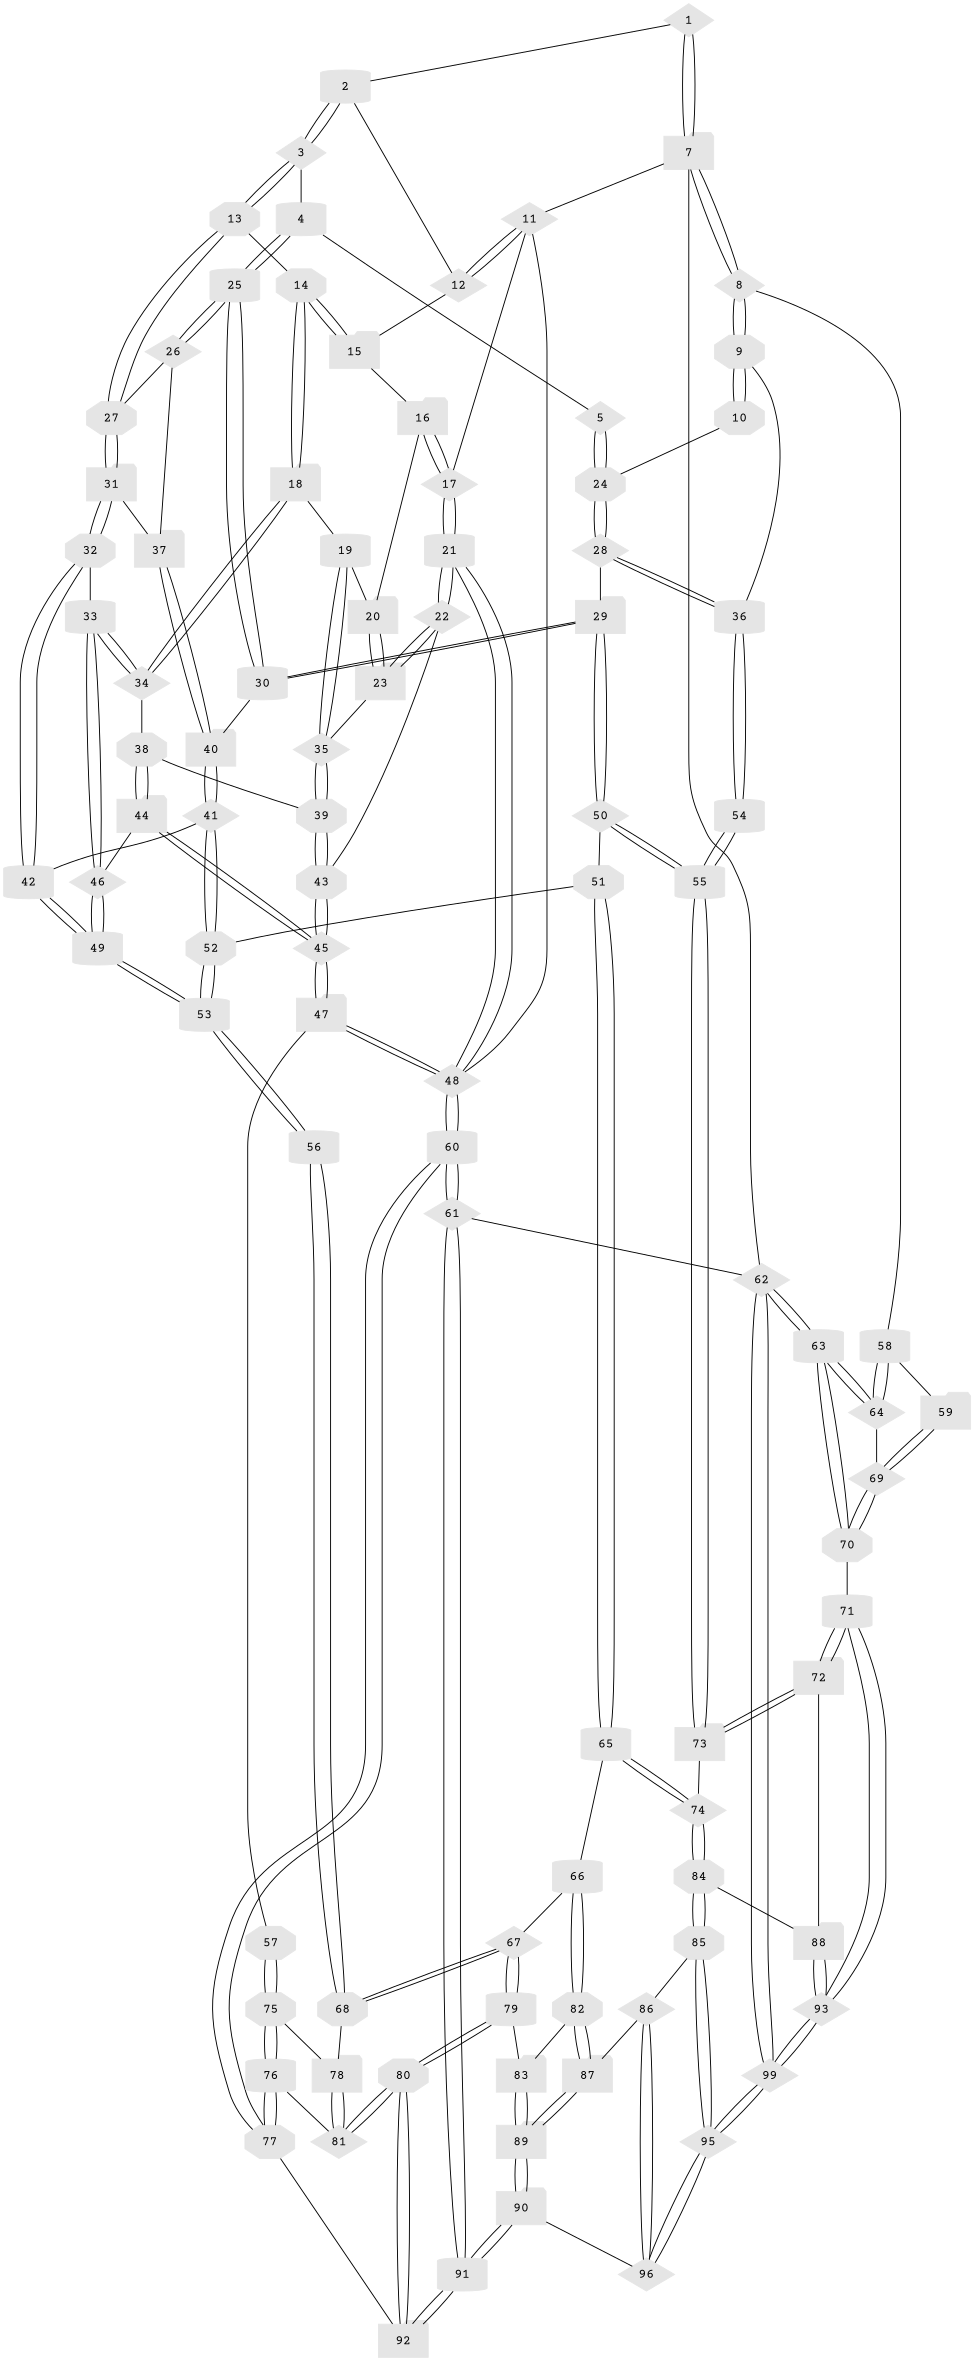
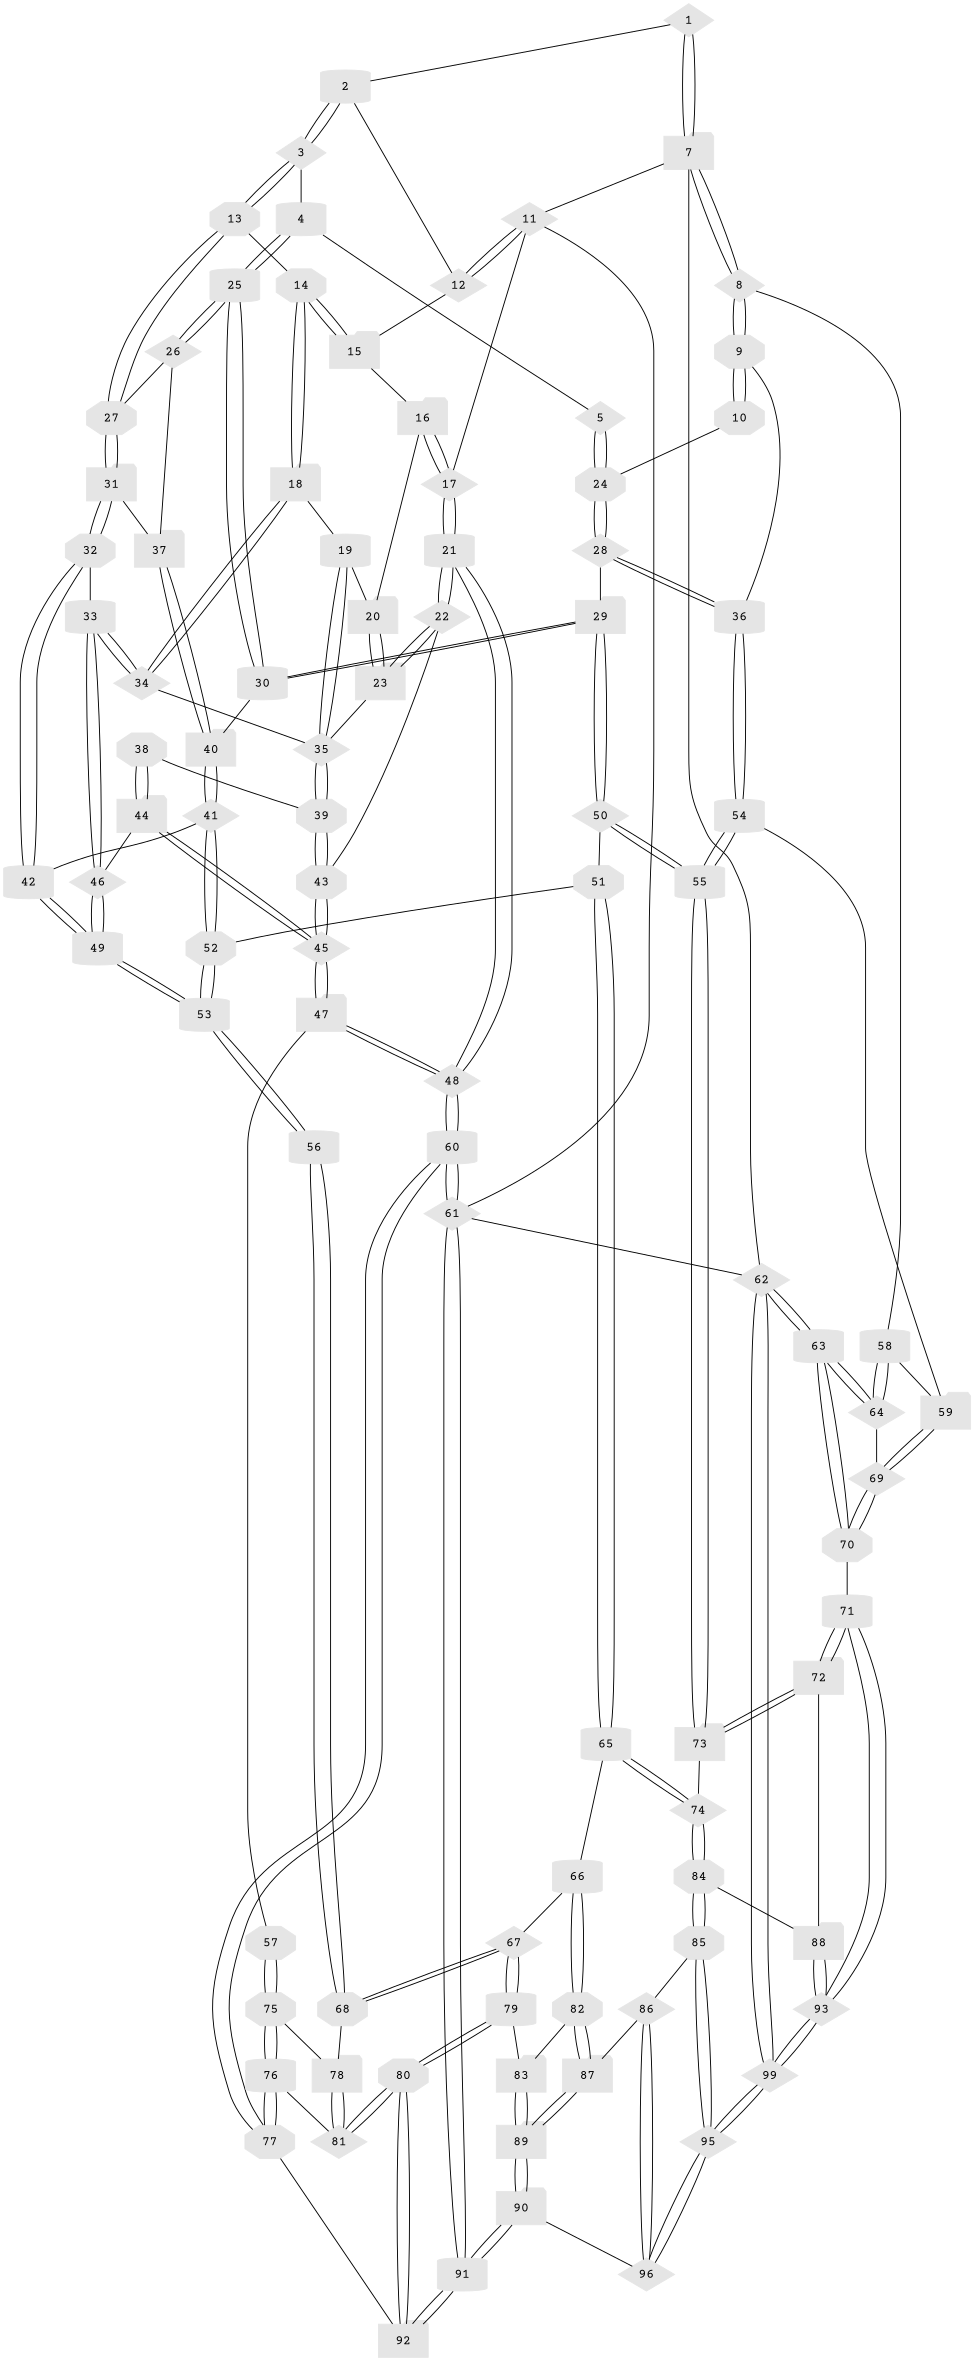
(547, 668) -> (654, 735)
(142, 717) -> (228, 715)
none -> (866, 1096)
